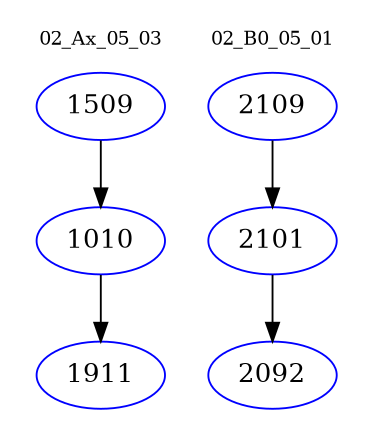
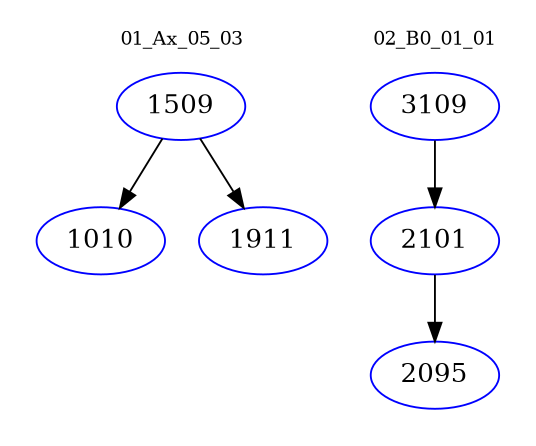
(101, 40) -> (182, 40)
(273, 40) -> (435, 40)
(273, 106) -> (435, 106)
(101, 299) -> (217, 165)
(273, 375) -> (435, 375)
